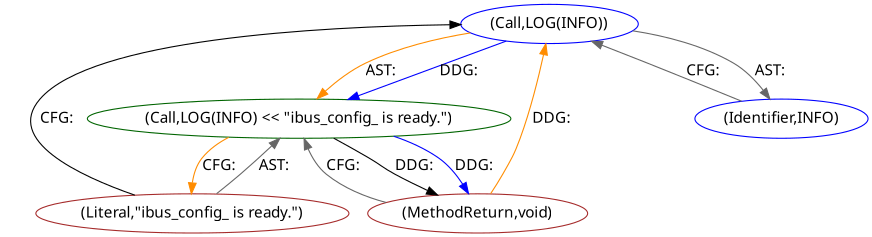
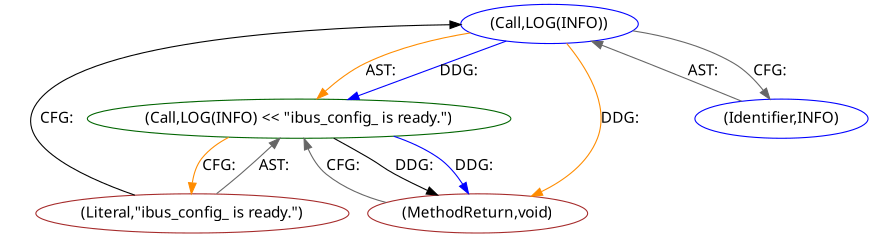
(705, 71) -> (705, 71)
(772, 71) -> (772, 71)
(524, 127) -> (600, 126)
